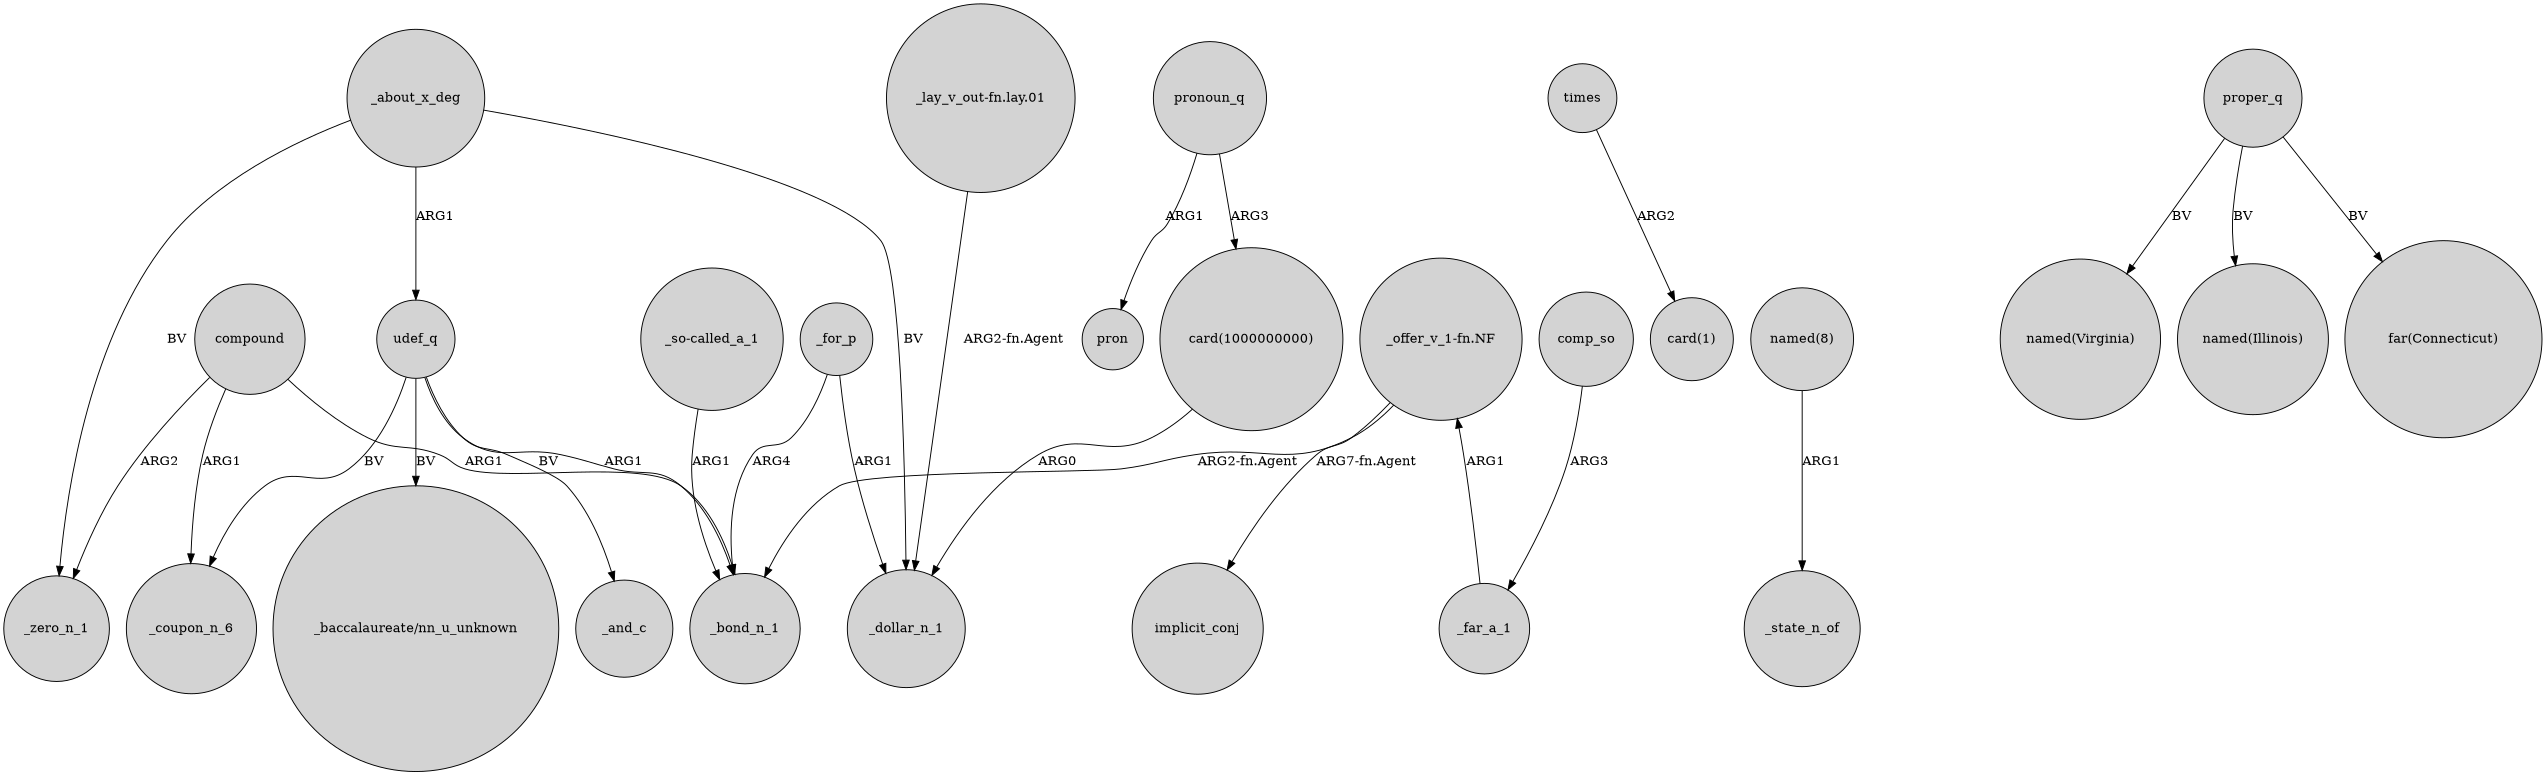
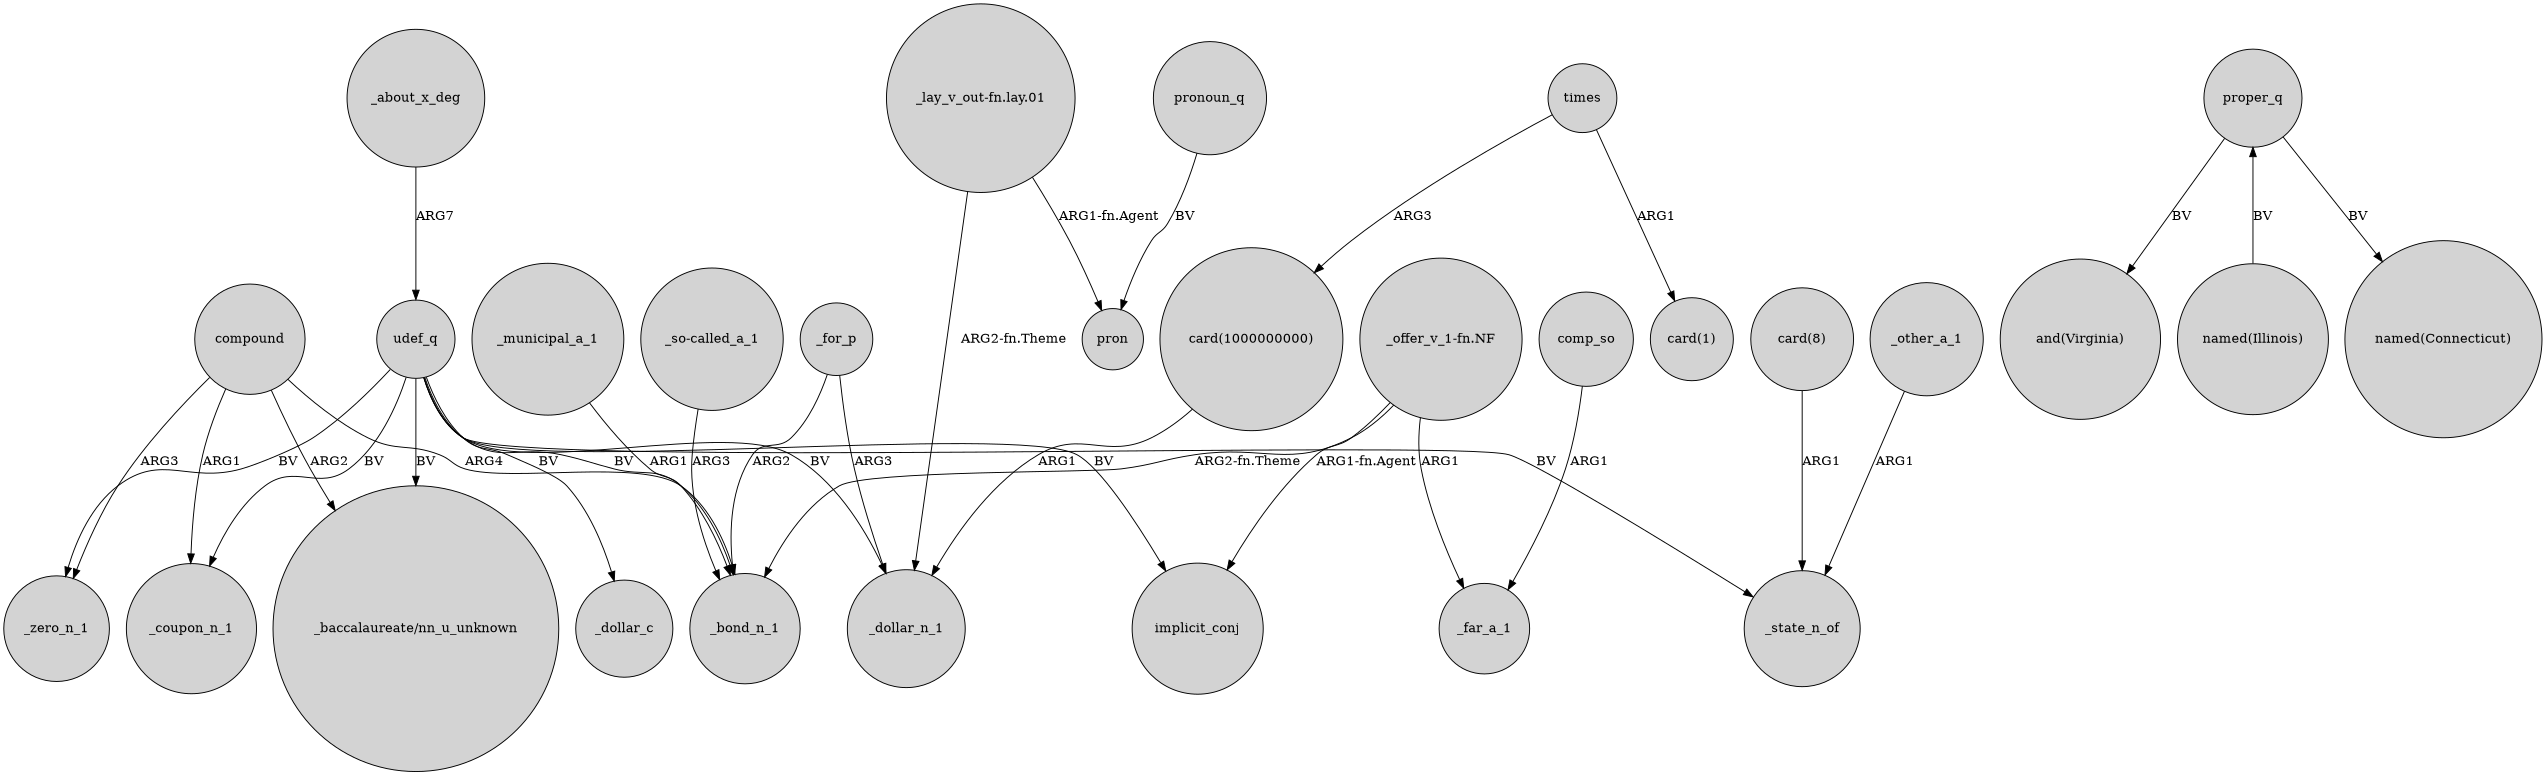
(1227, 197) -> (1433, 184)
(2234, 201) -> (2253, 210)
(841, 211) -> (663, 445)
(435, 217) -> (435, 217)
(1185, 217) -> (1185, 217)
(1656, 217) -> (1656, 217)
none -> (1068, 238)
(133, 293) -> (220, 473)
none -> (548, 339)
(1014, 339) -> (1014, 339)
(1802, 339) -> (1802, 339)
none -> (1927, 339)
(2080, 339) -> (2080, 339)
(2443, 339) -> (2443, 339)
none -> (802, 447)
none -> (1086, 451)
none -> (302, 453)
(160, 462) -> (160, 462)
(484, 462) -> (484, 462)
(624, 462) -> (624, 462)
(712, 462) -> (712, 462)
(772, 462) -> (772, 462)
(874, 462) -> (874, 462)
(1058, 462) -> (1058, 462)
(1248, 462) -> (1248, 462)
(1366, 462) -> (1366, 462)
(1590, 462) -> (1590, 462)
(1471, 506) -> (1429, 501)
(191, 629) -> (191, 629)
(624, 629) -> (624, 629)
